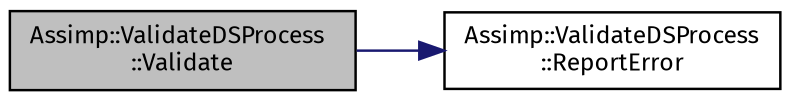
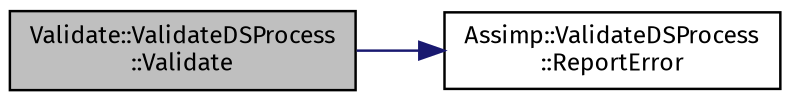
(183, 51) -> (183, 51)
